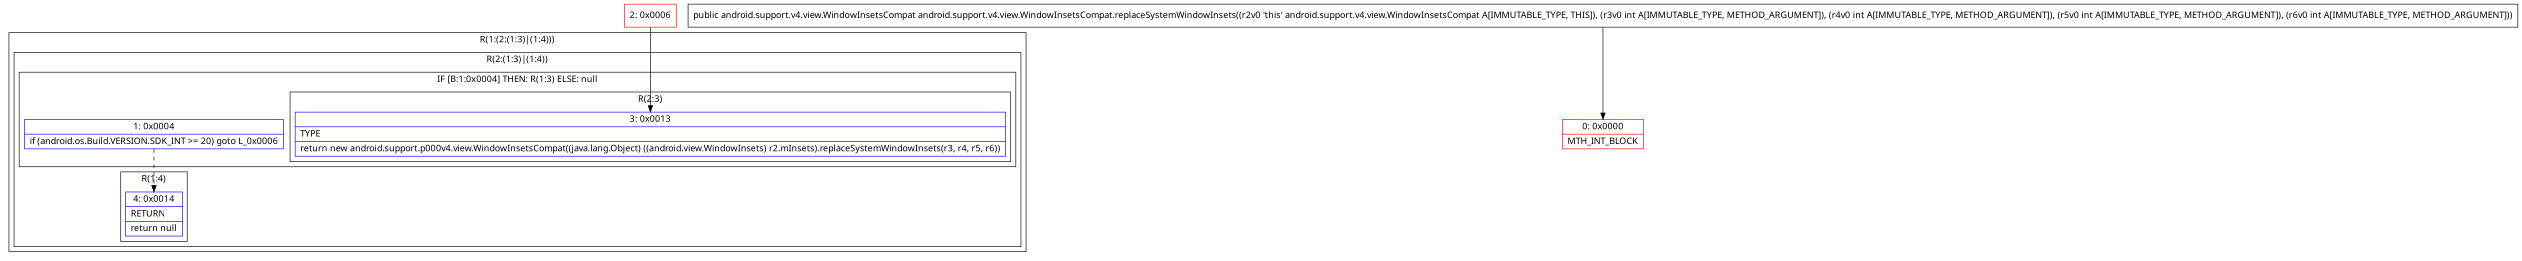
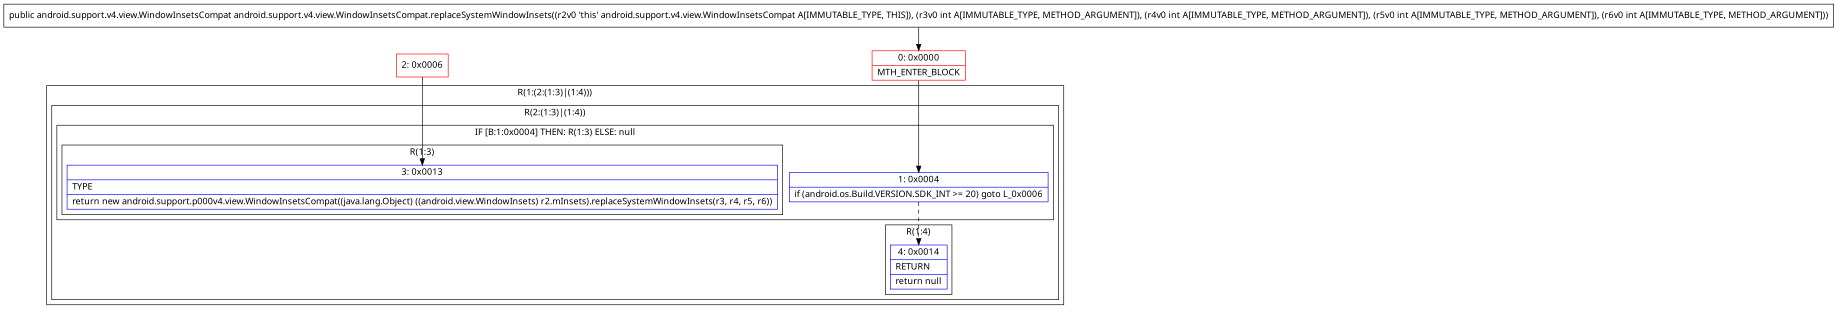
(650, 99) -> (422, 152)
none -> (919, 121)
(1603, 141) -> (919, 73)
